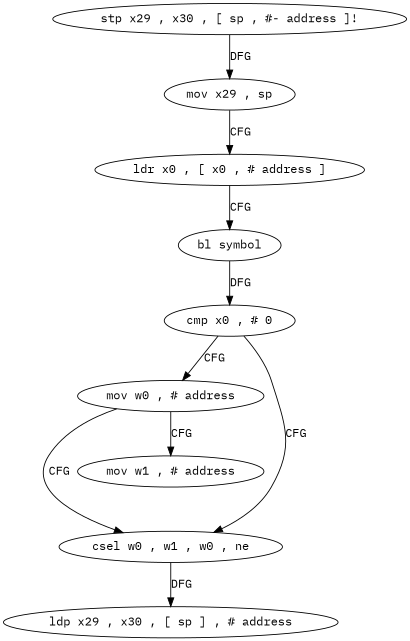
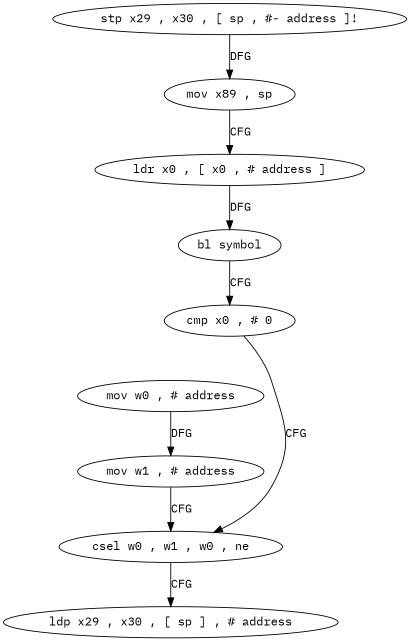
(230, 94) -> (230, 94)
(241, 208) -> (241, 208)
(241, 283) -> (241, 283)
(203, 355) -> none
(182, 434) -> (182, 434)
(44, 470) -> (171, 505)
(182, 585) -> (182, 585)
